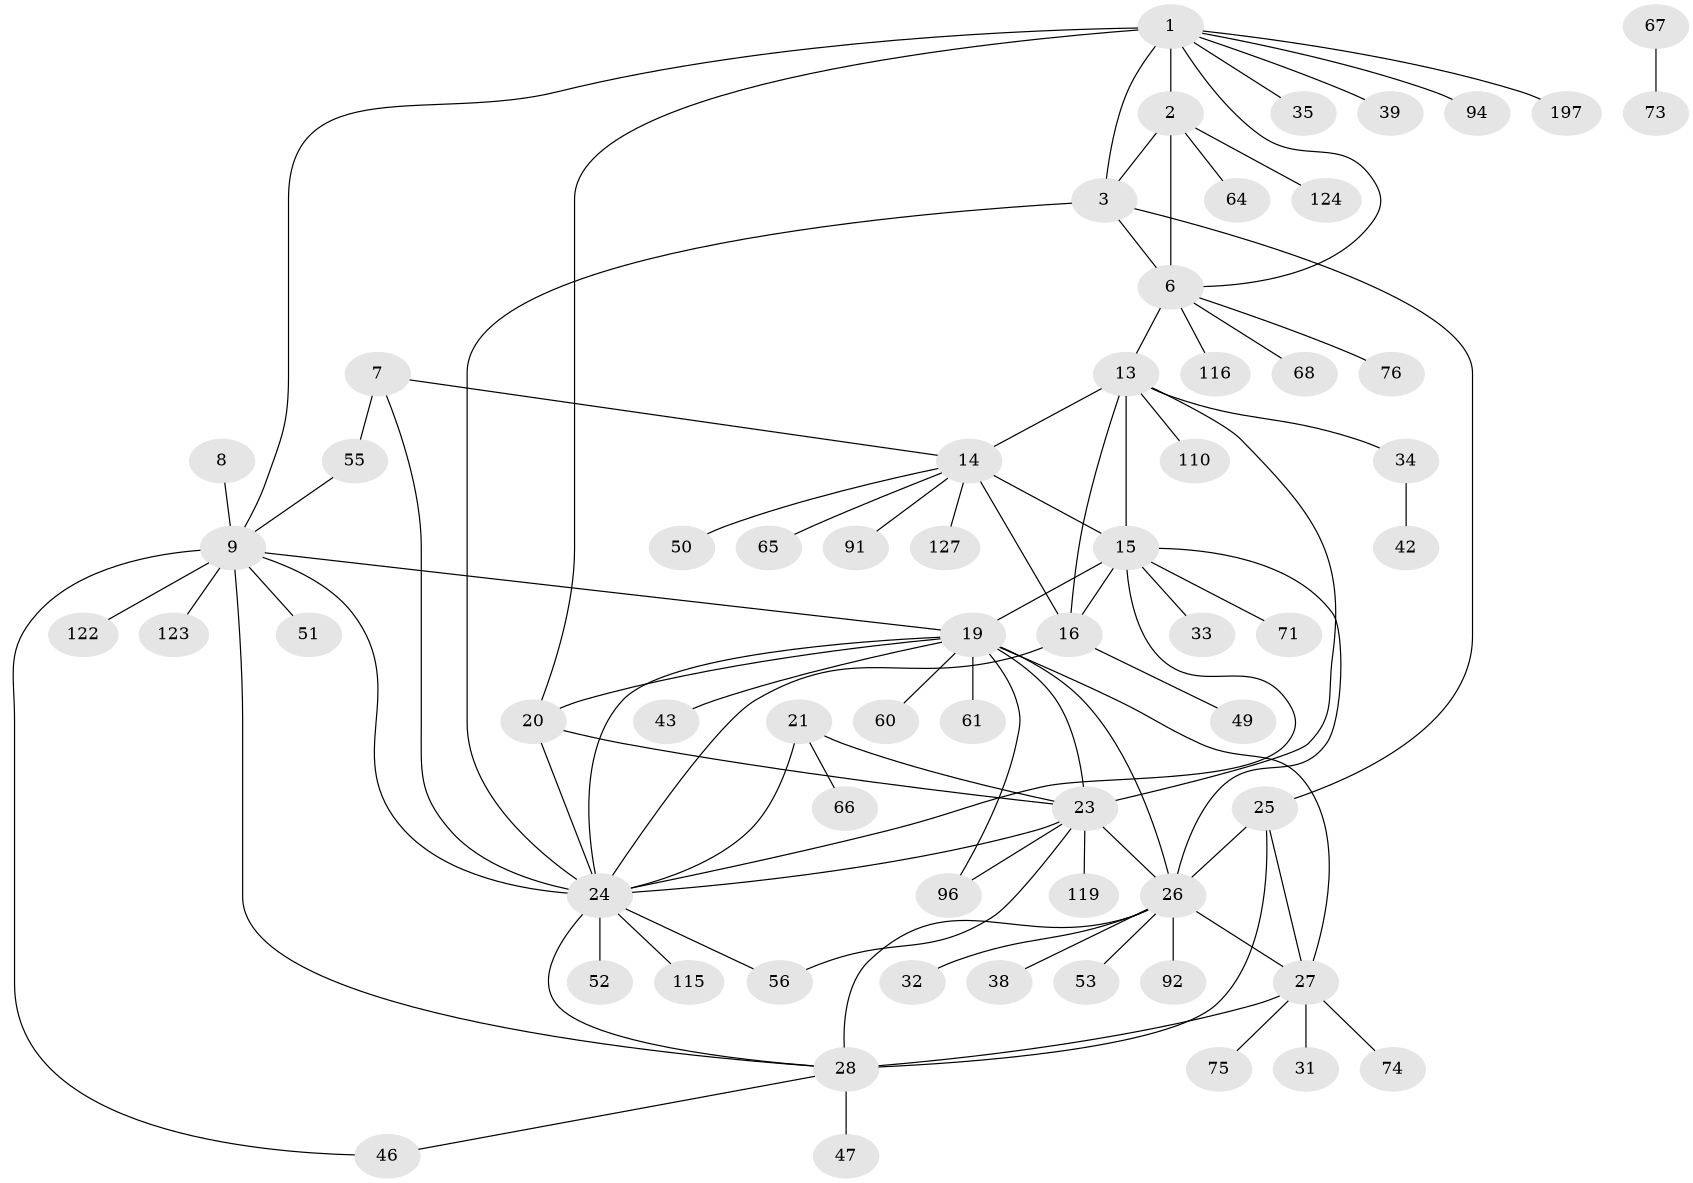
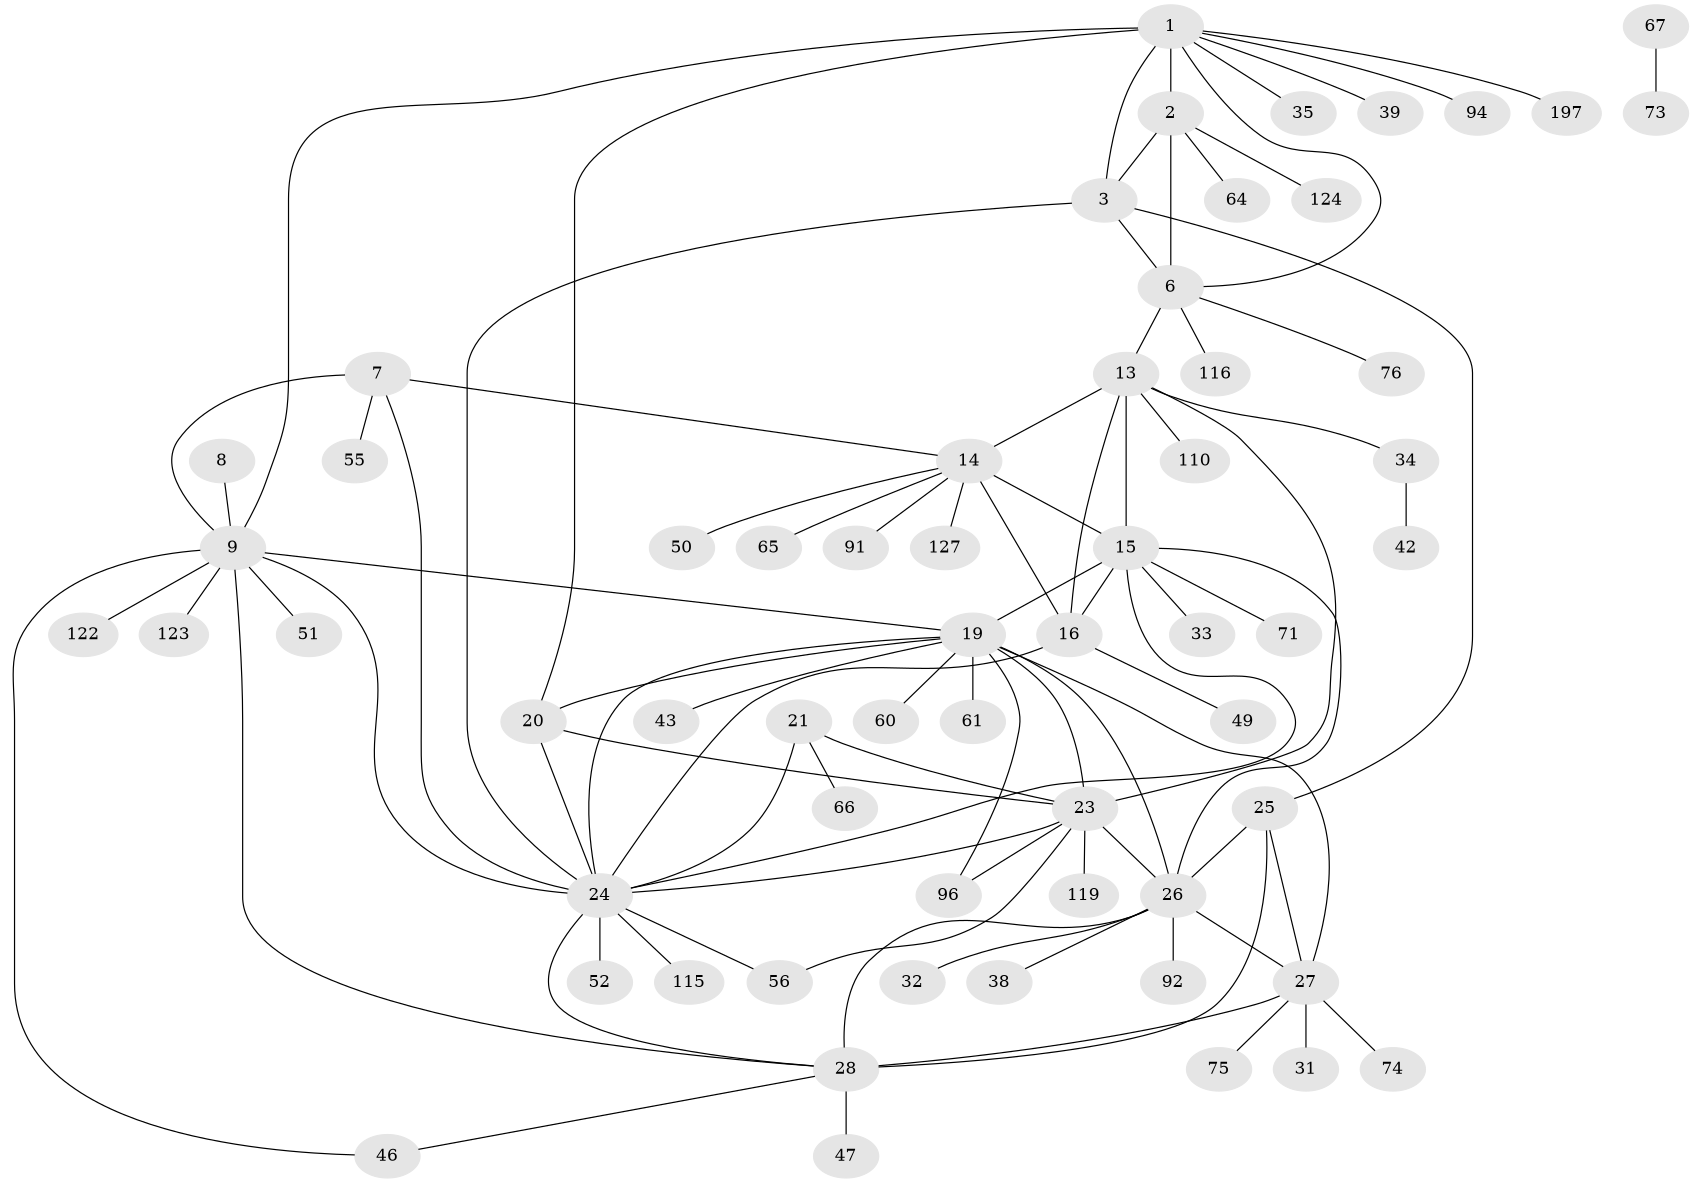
(1305, 374) -> none
(294, 504) -> (207, 413)
(1086, 982) -> none
